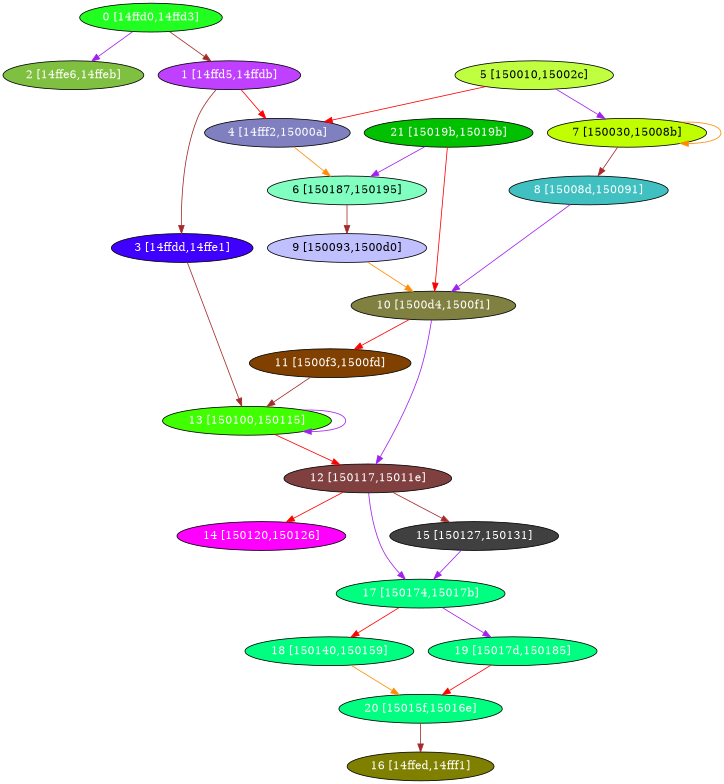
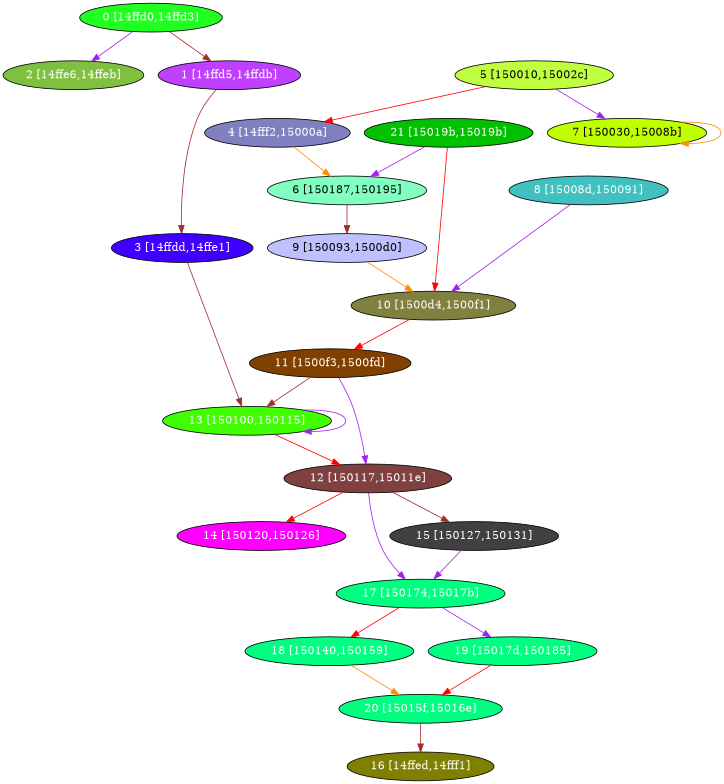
(251, 101) -> none
(610, 158) -> none
(413, 391) -> (356, 415)
